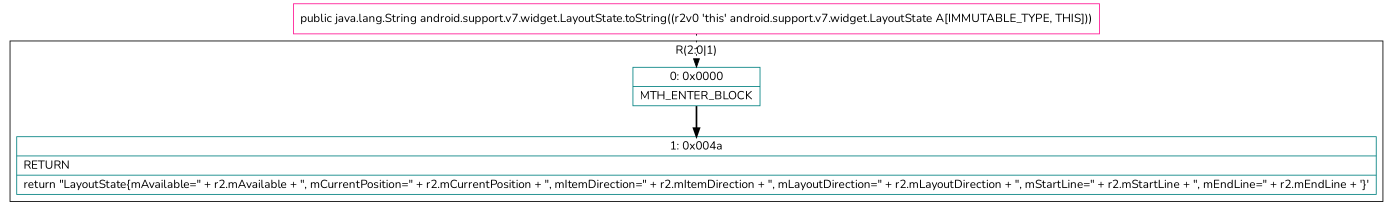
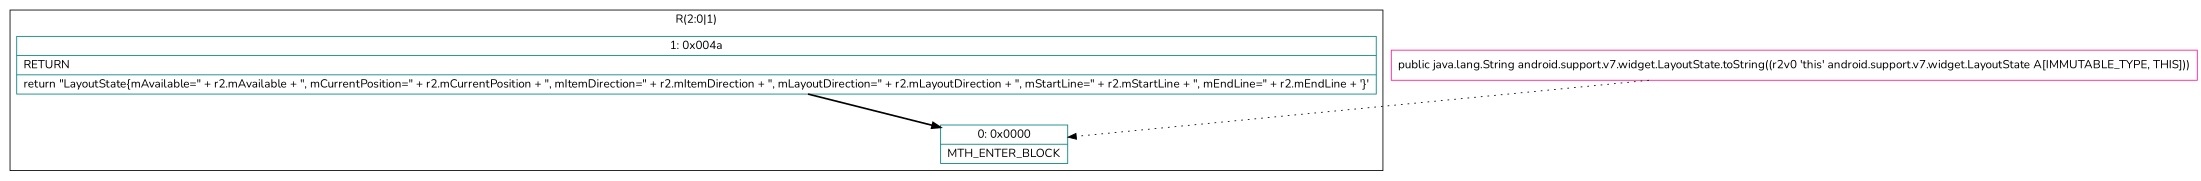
(696, 117) -> (870, 110)
